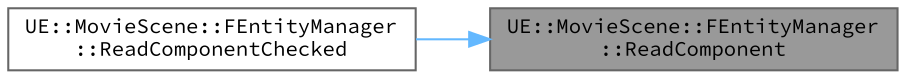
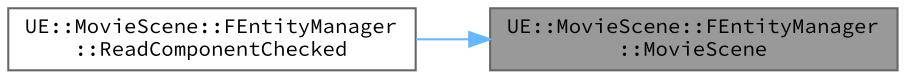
(694, 39) -> (694, 39)
